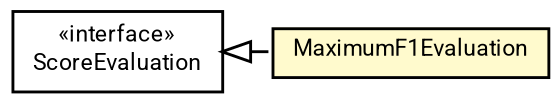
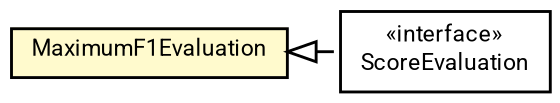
(262, 52) -> (328, 52)
